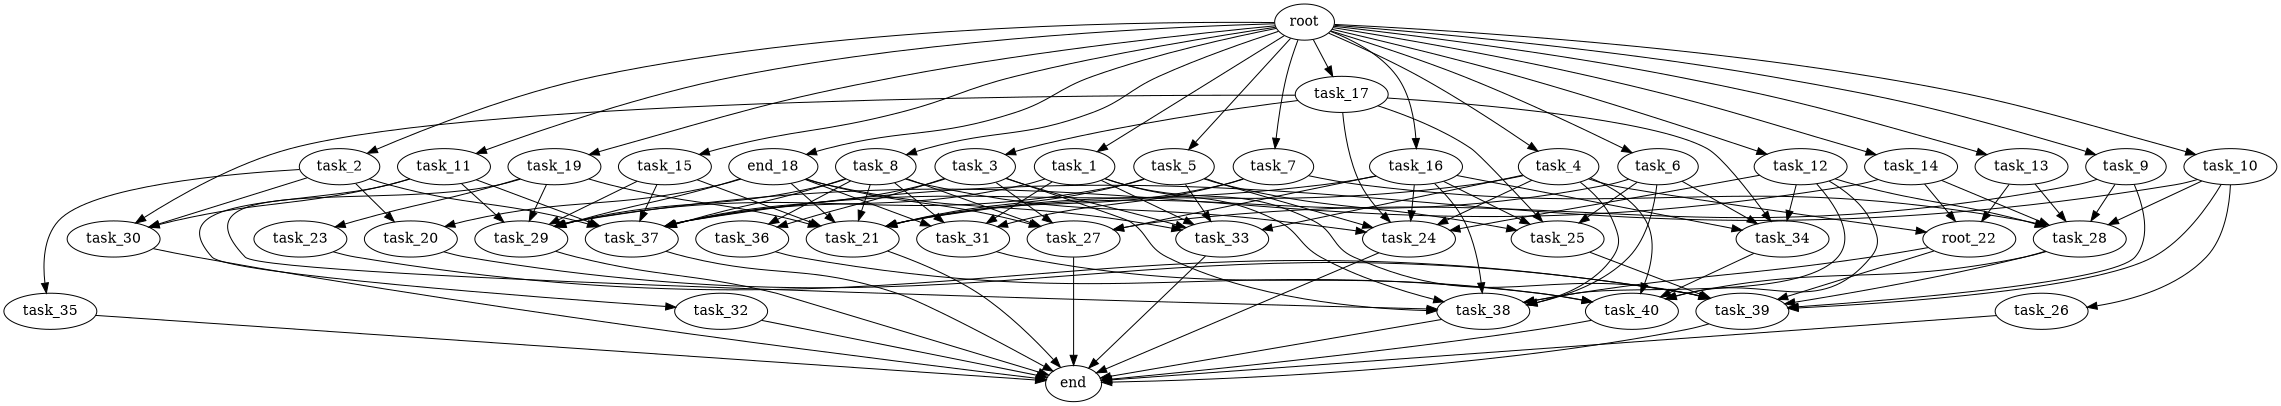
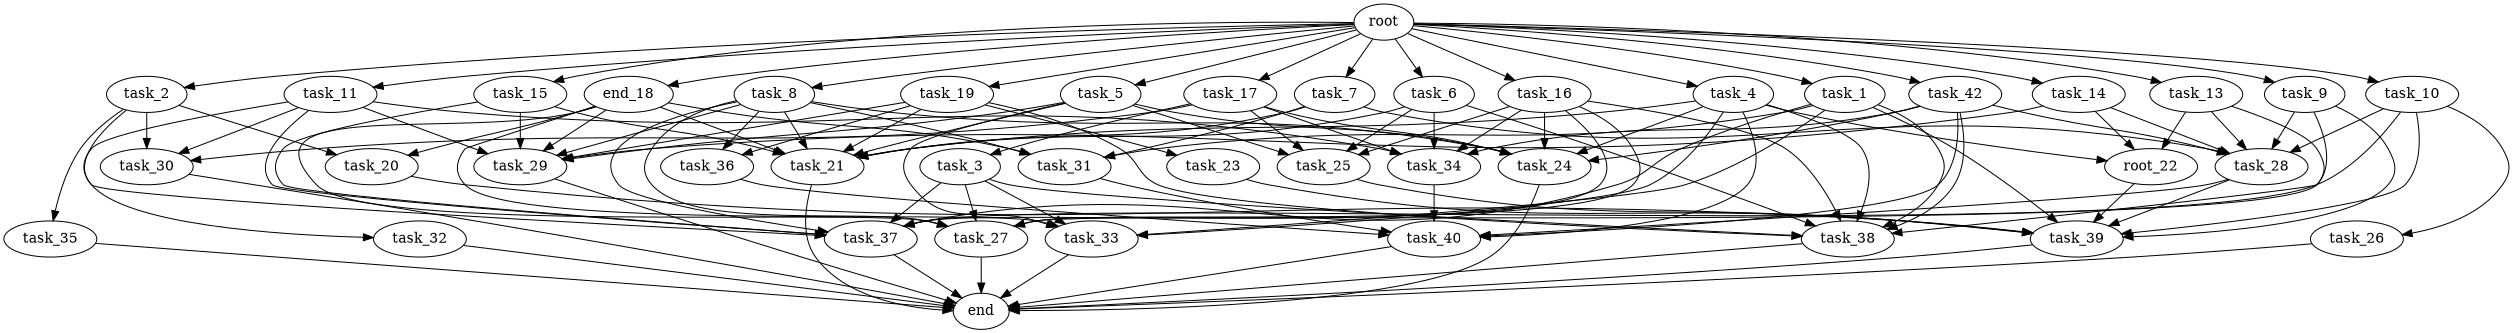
none -> (730, 123)
(1801, 167) -> (1955, 94)
(834, 210) -> (831, 128)
(1731, 274) -> (2177, 203)
